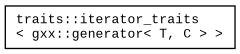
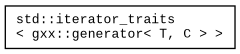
(120, 27) -> (120, 27)
